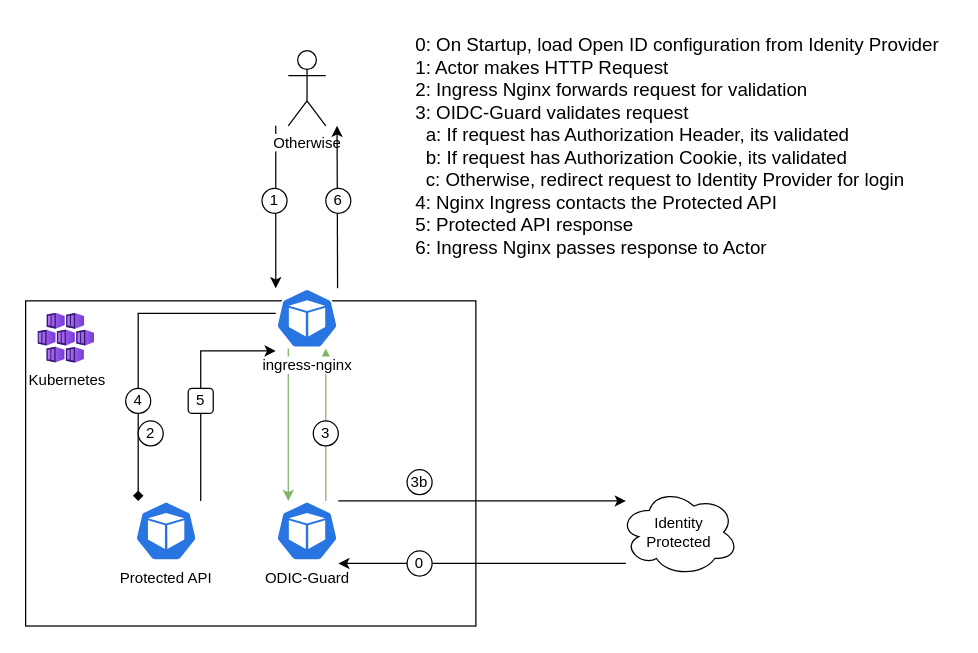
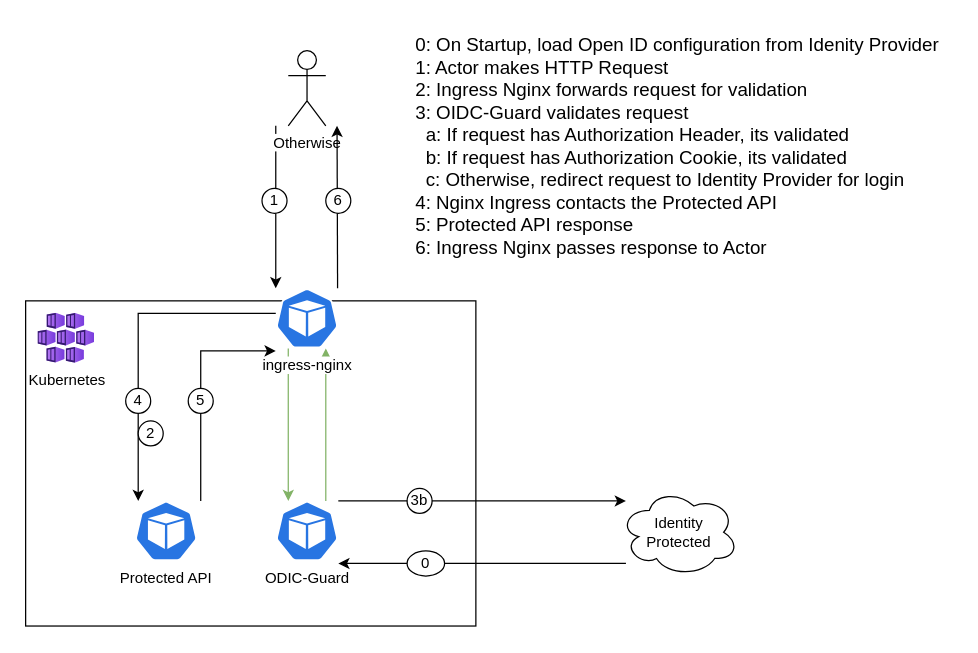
(201, 401) -> (201, 401)
(326, 433) -> none
(419, 482) -> (419, 501)
(138, 490) -> (138, 491)
(419, 563) -> (426, 563)
